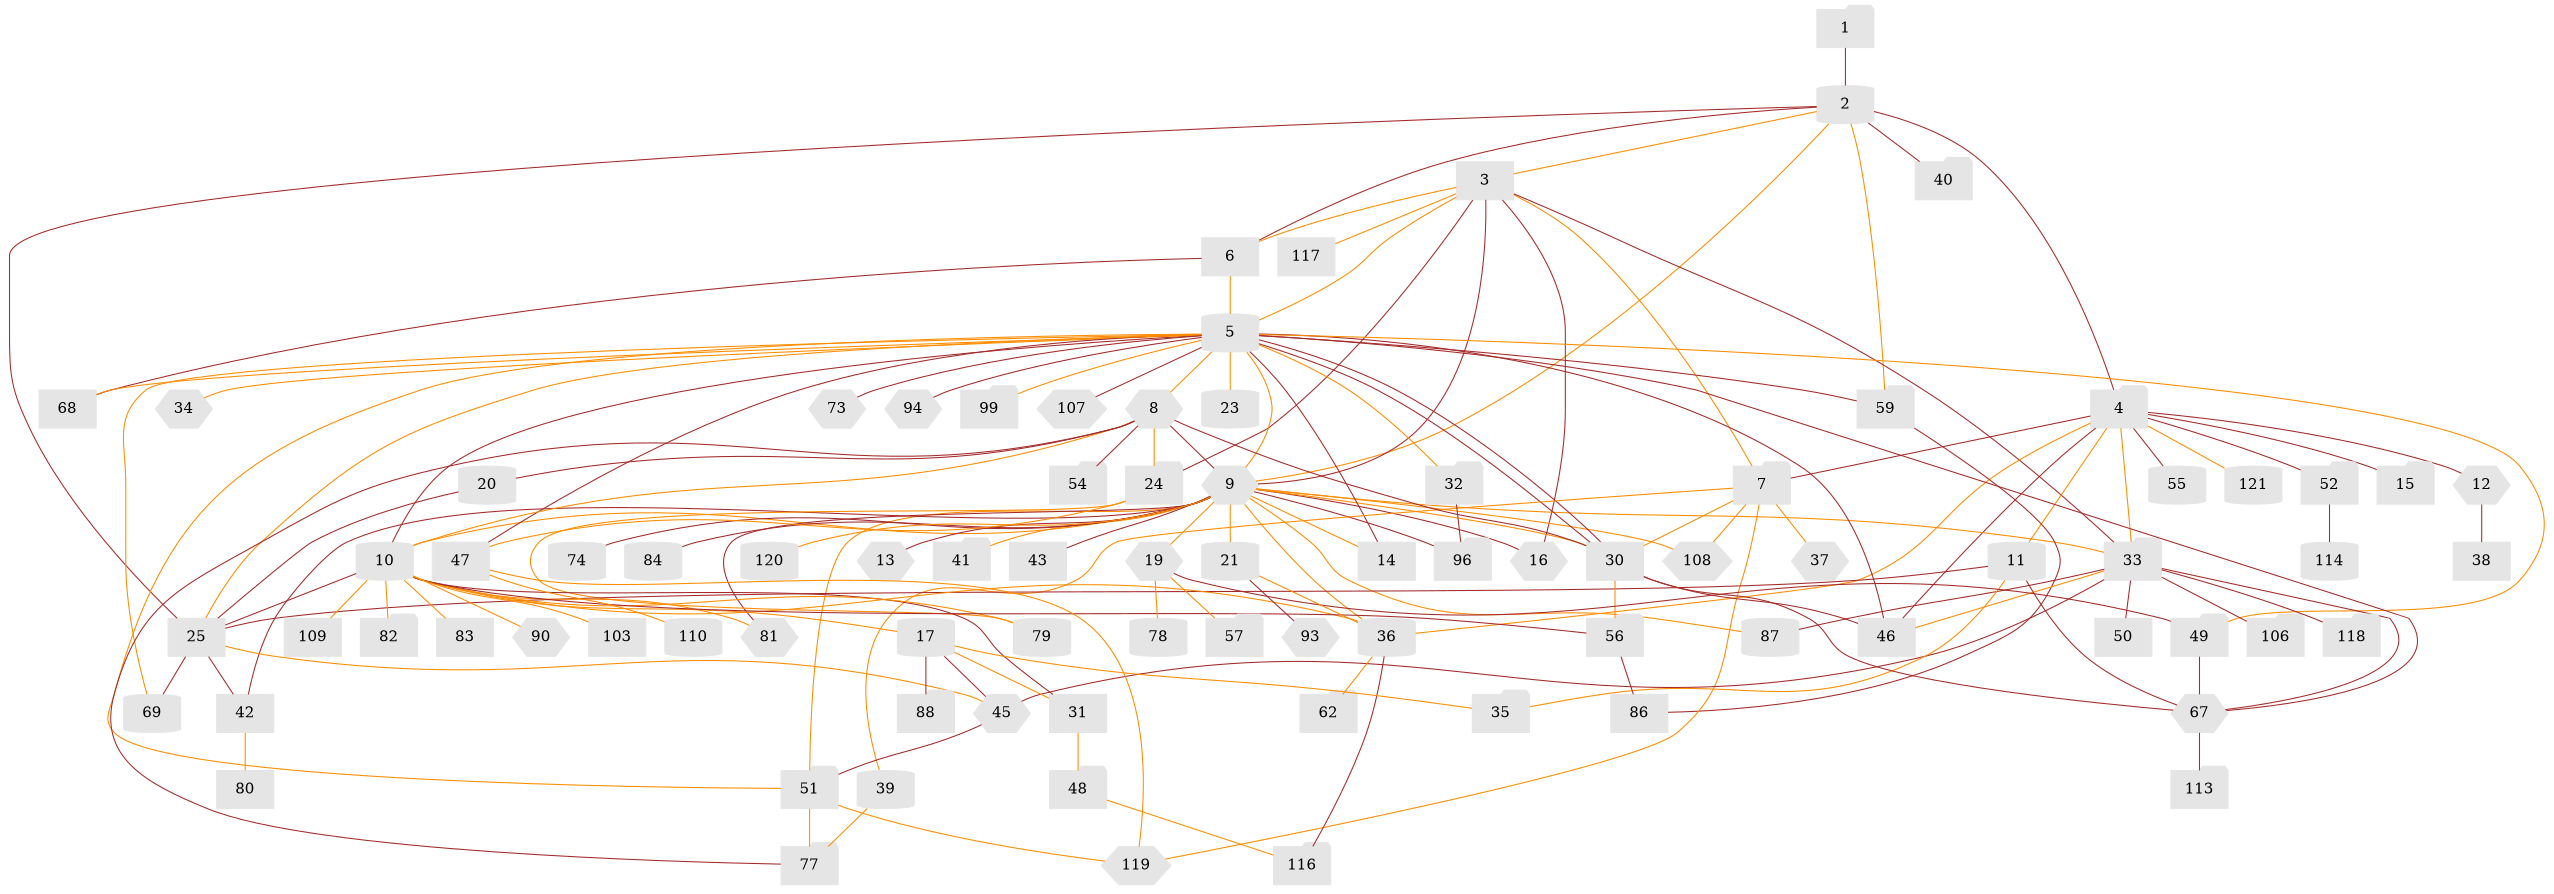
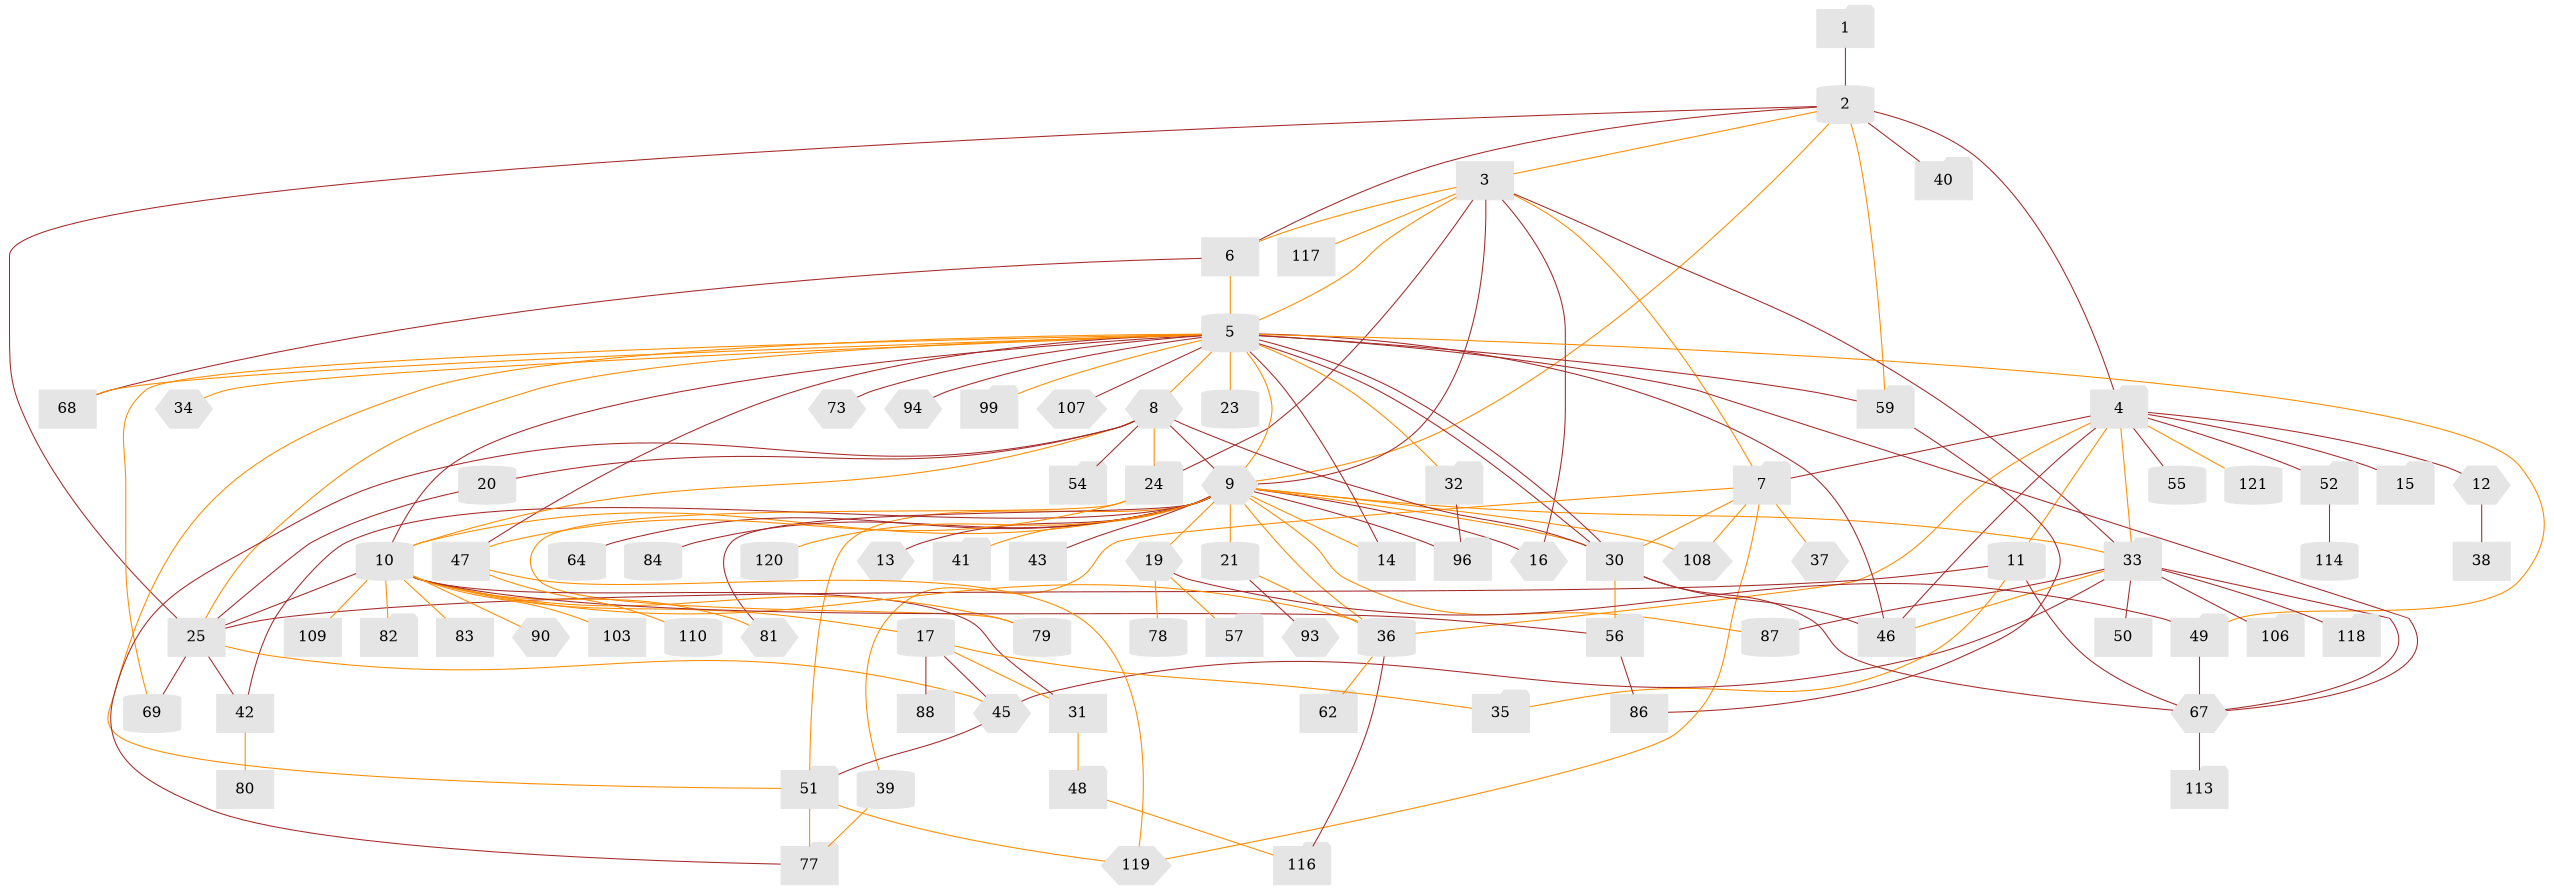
(577, 561) -> (577, 561)
